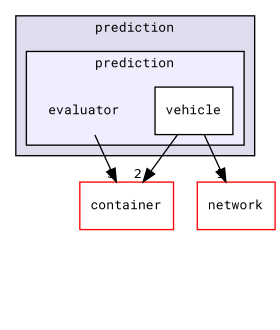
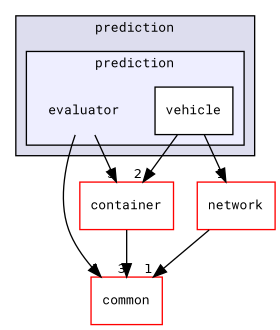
none -> (127, 301)
